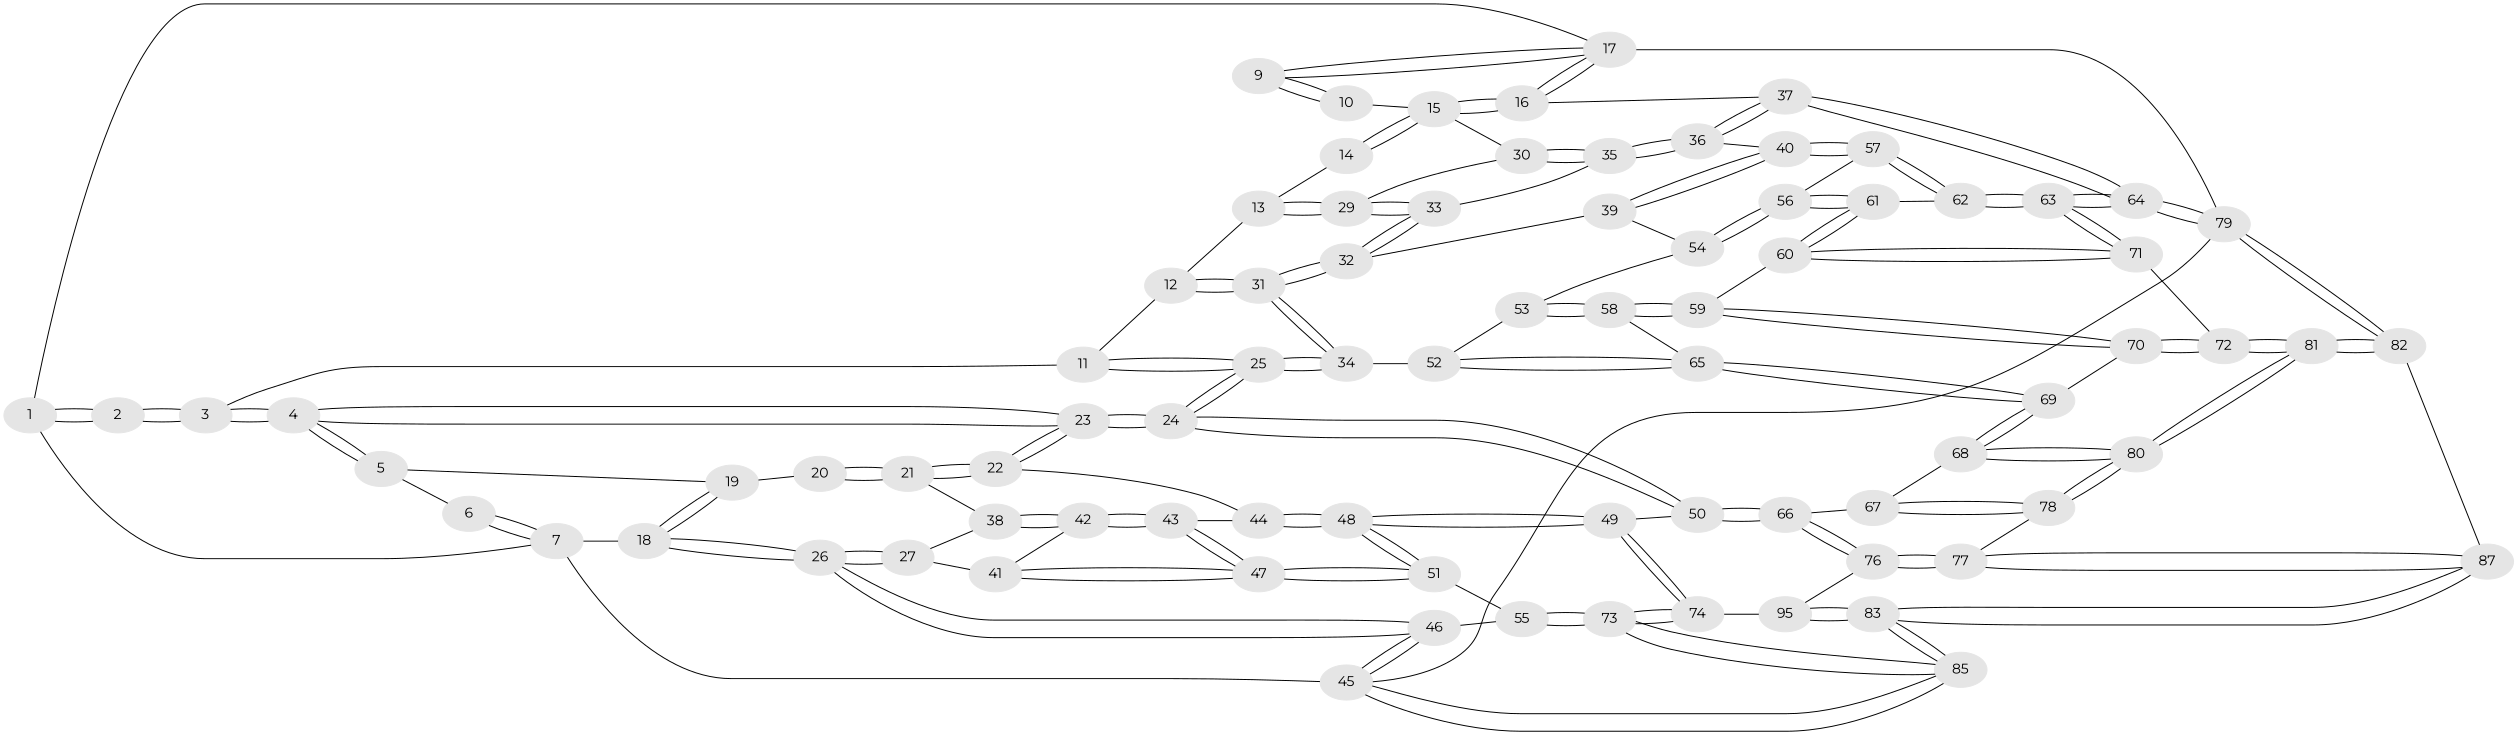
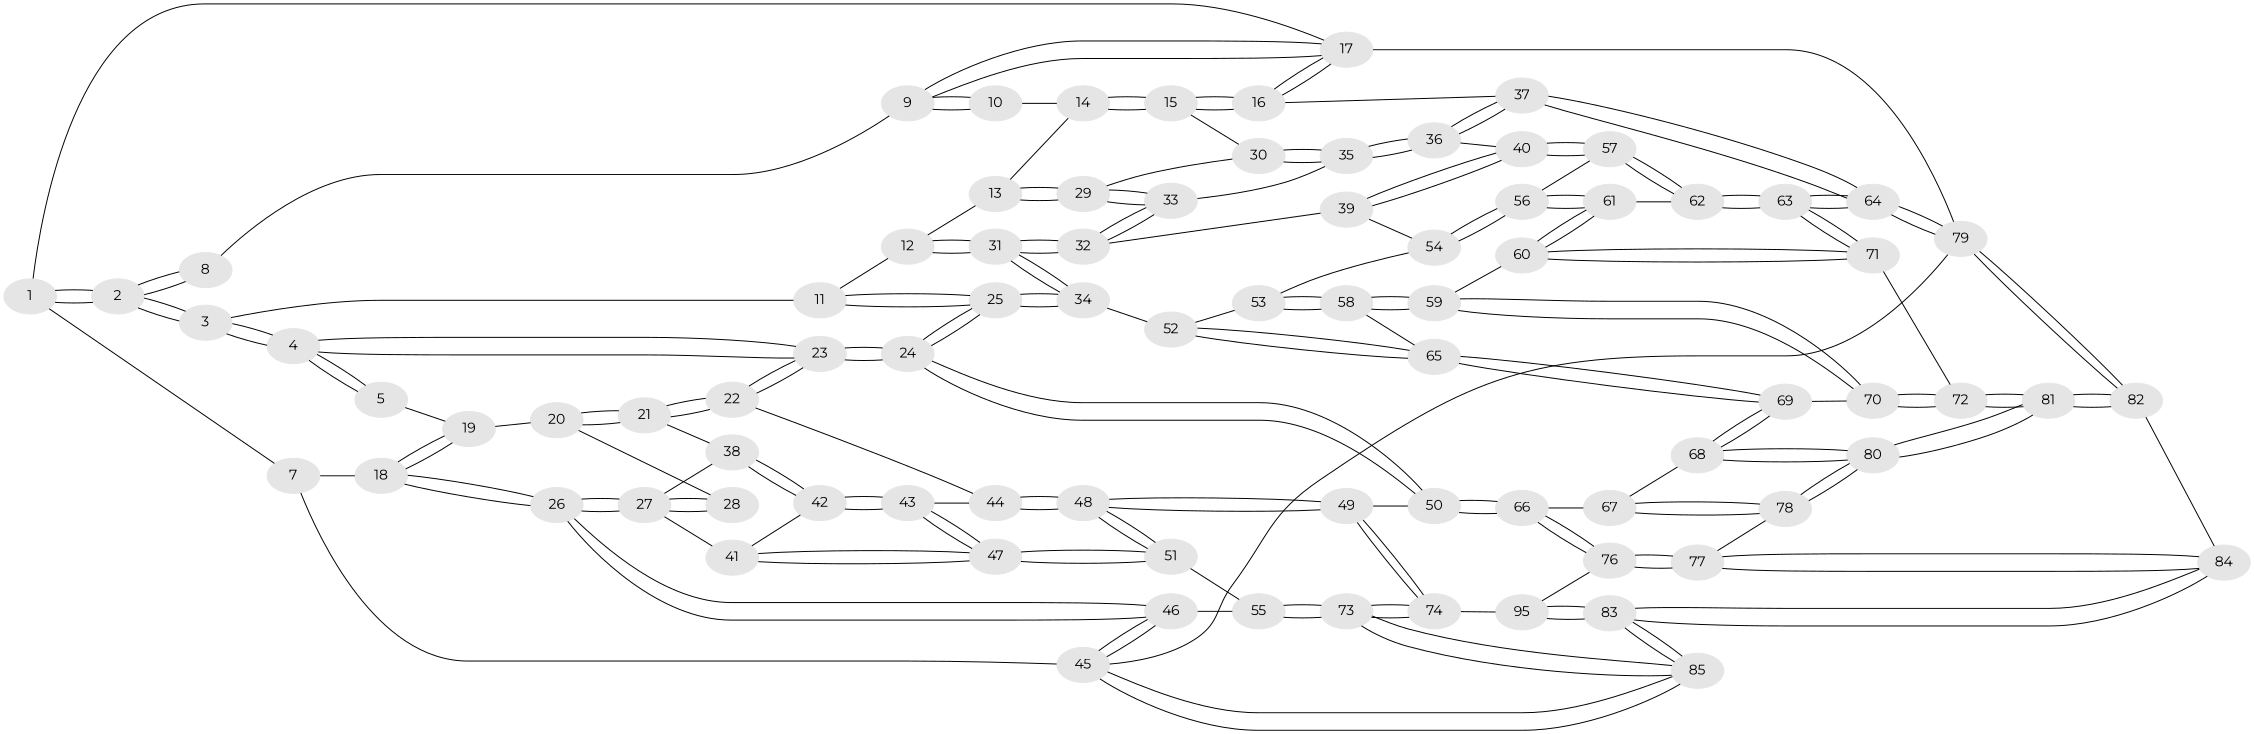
(1390, 106) -> (1039, 103)
none -> (206, 270)
none -> (732, 505)
(469, 514) -> none
(2487, 562) -> (2224, 563)
